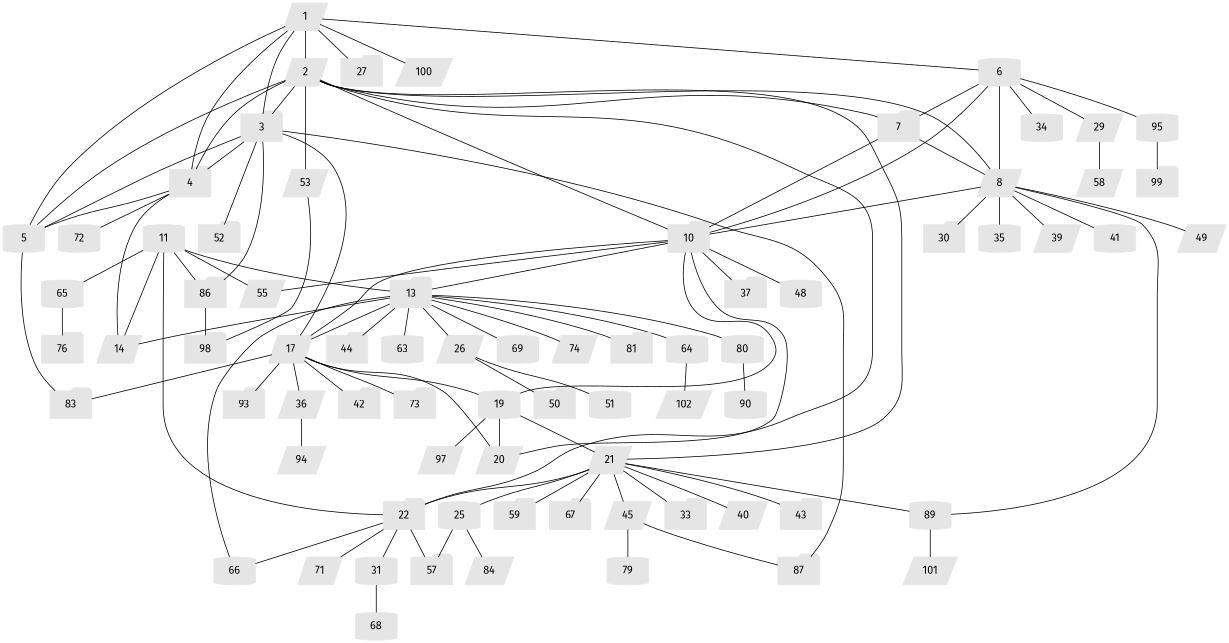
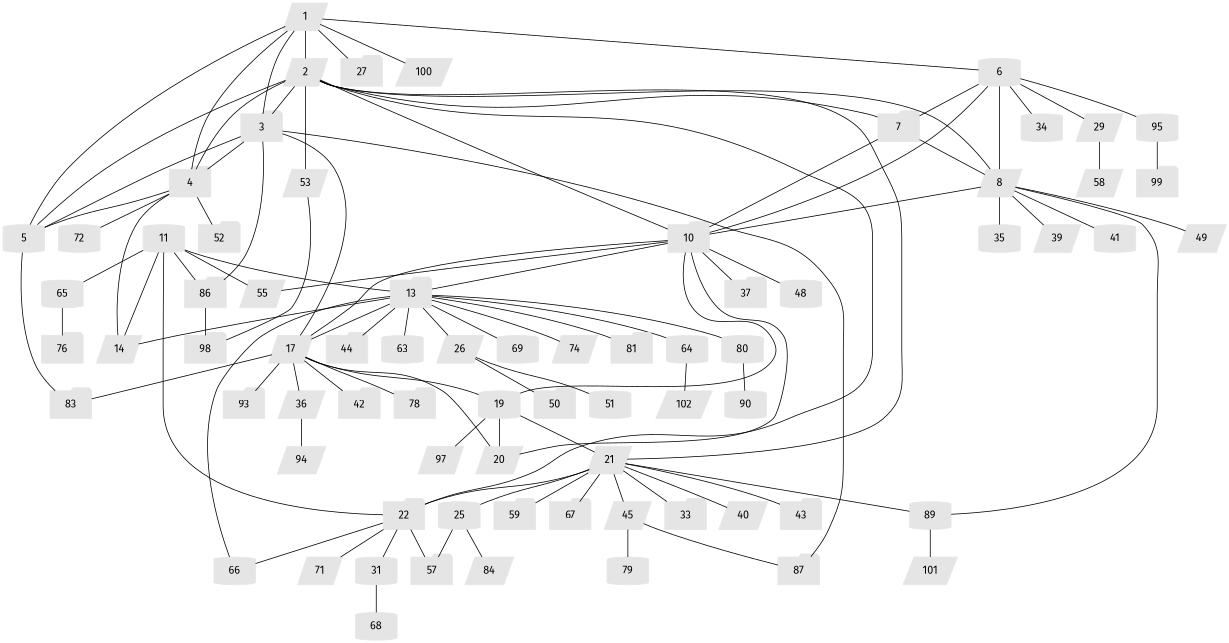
(240, 183) -> (205, 211)
(944, 239) -> none
(415, 405) -> (415, 405)
